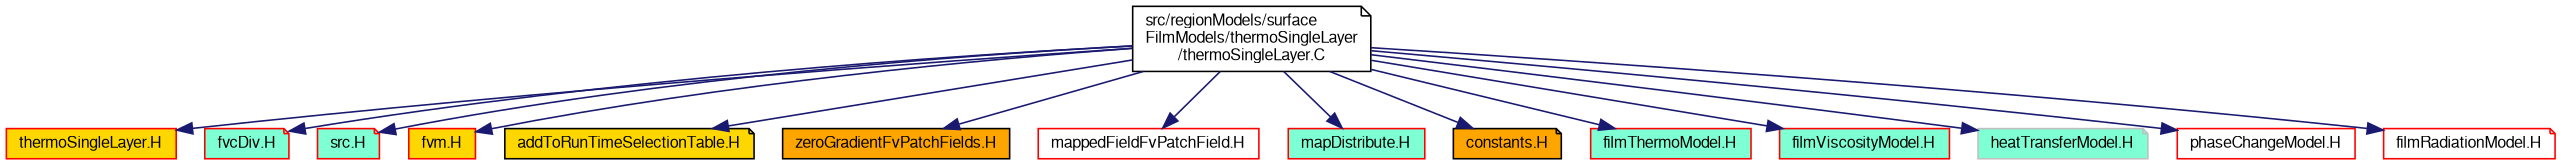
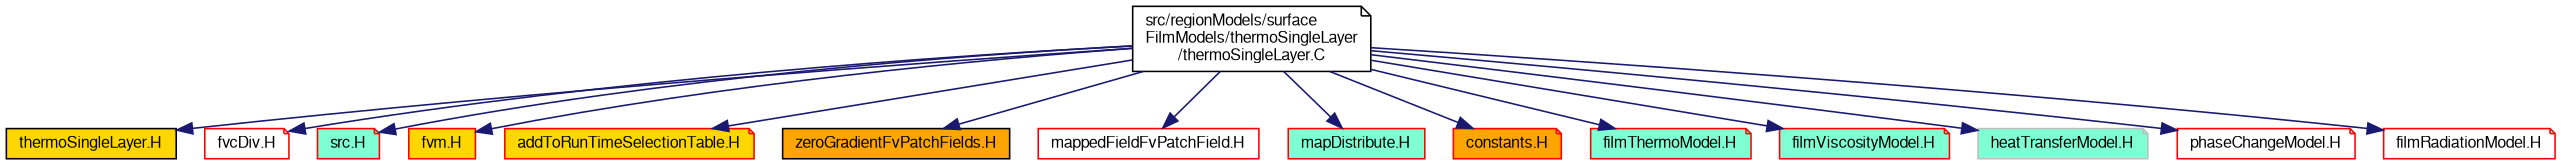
(91, 144) -> (91, 144)
(247, 144) -> (247, 144)
(629, 144) -> (629, 144)
(1507, 144) -> (1507, 144)
(1671, 144) -> (1671, 144)
(1865, 144) -> (1865, 144)
(2266, 144) -> (2266, 144)
